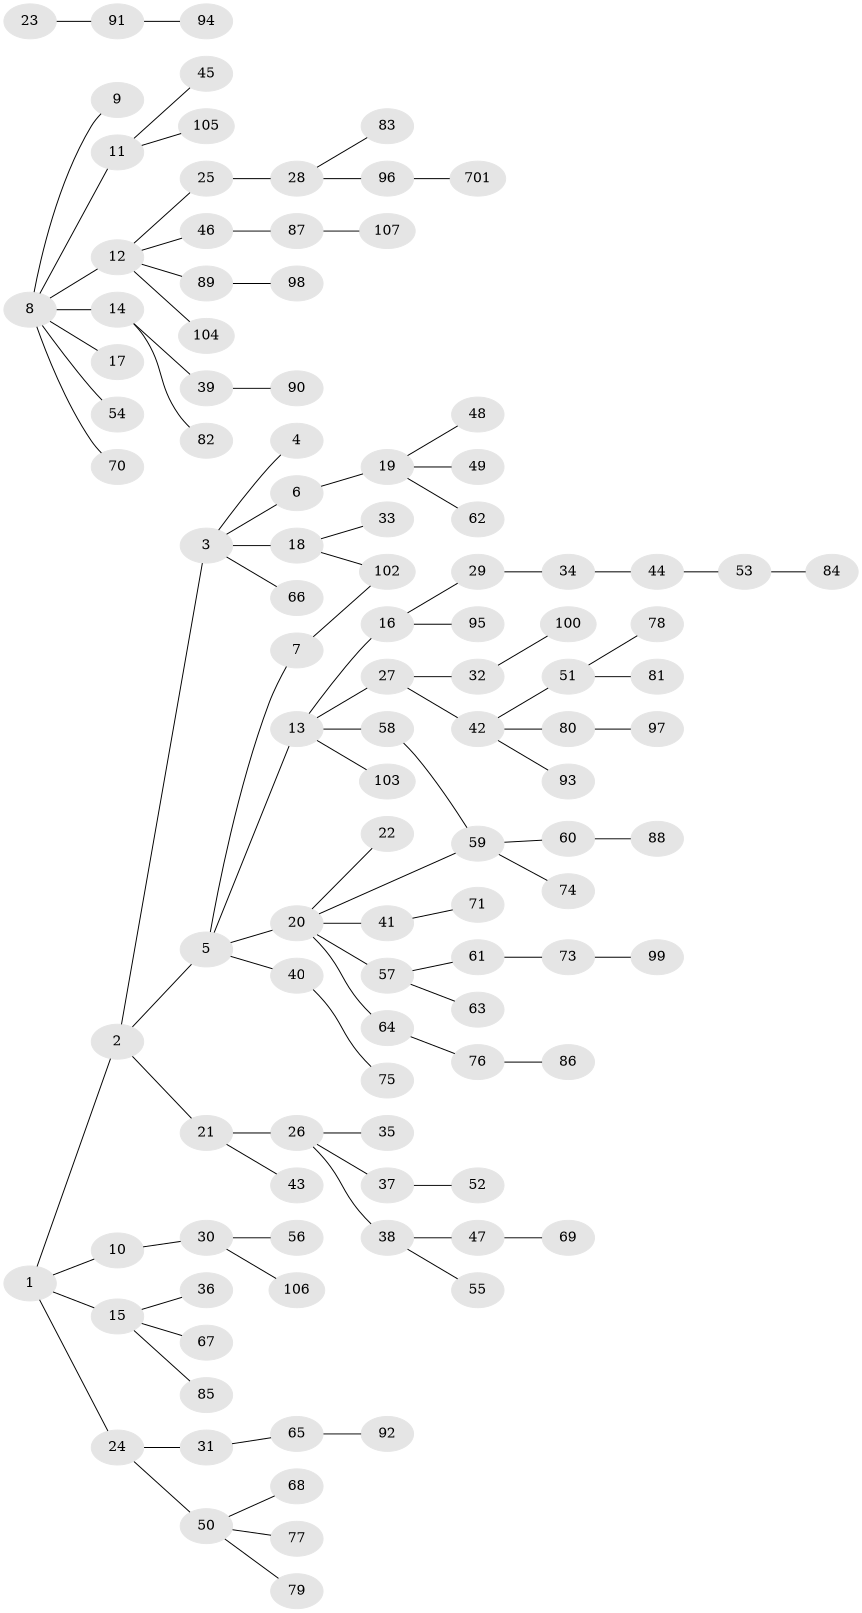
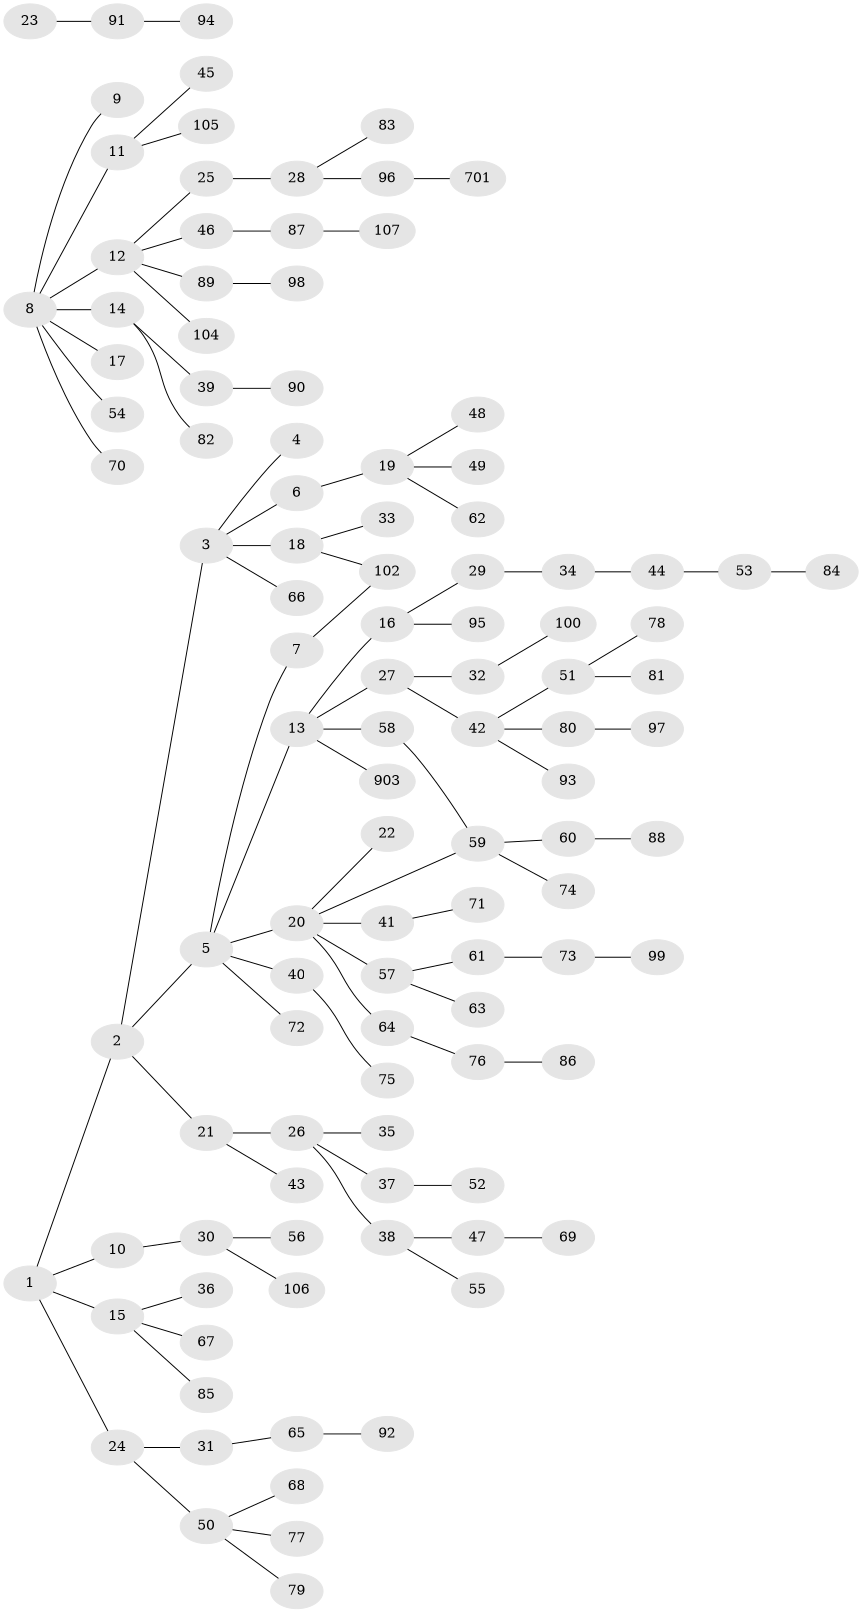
(387, 782) -> (387, 782)
none -> (297, 1028)
